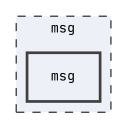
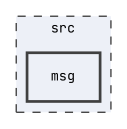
(64, 29) -> (64, 29)
